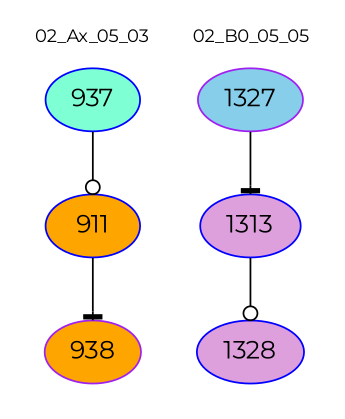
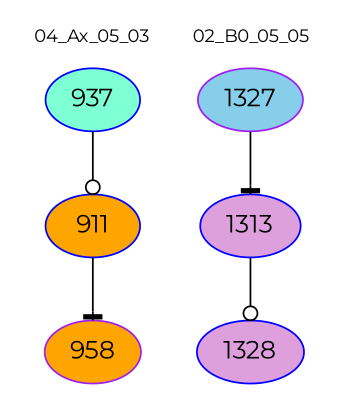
(93, 38) -> (93, 38)
(93, 352) -> (93, 352)
